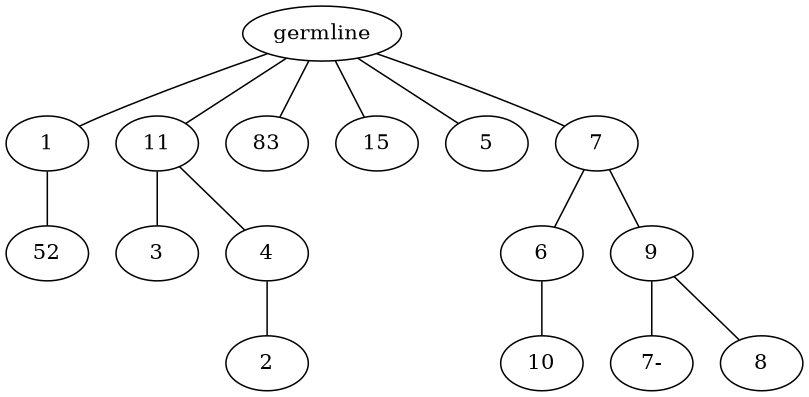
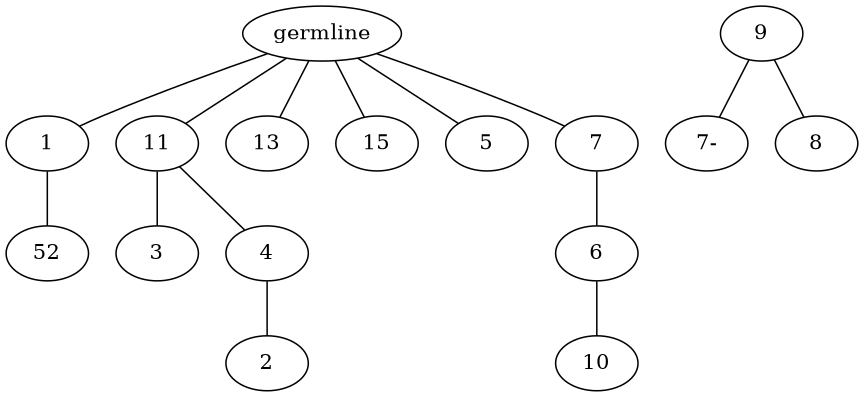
(267, 143) -> (267, 143)
(624, 198) -> none
